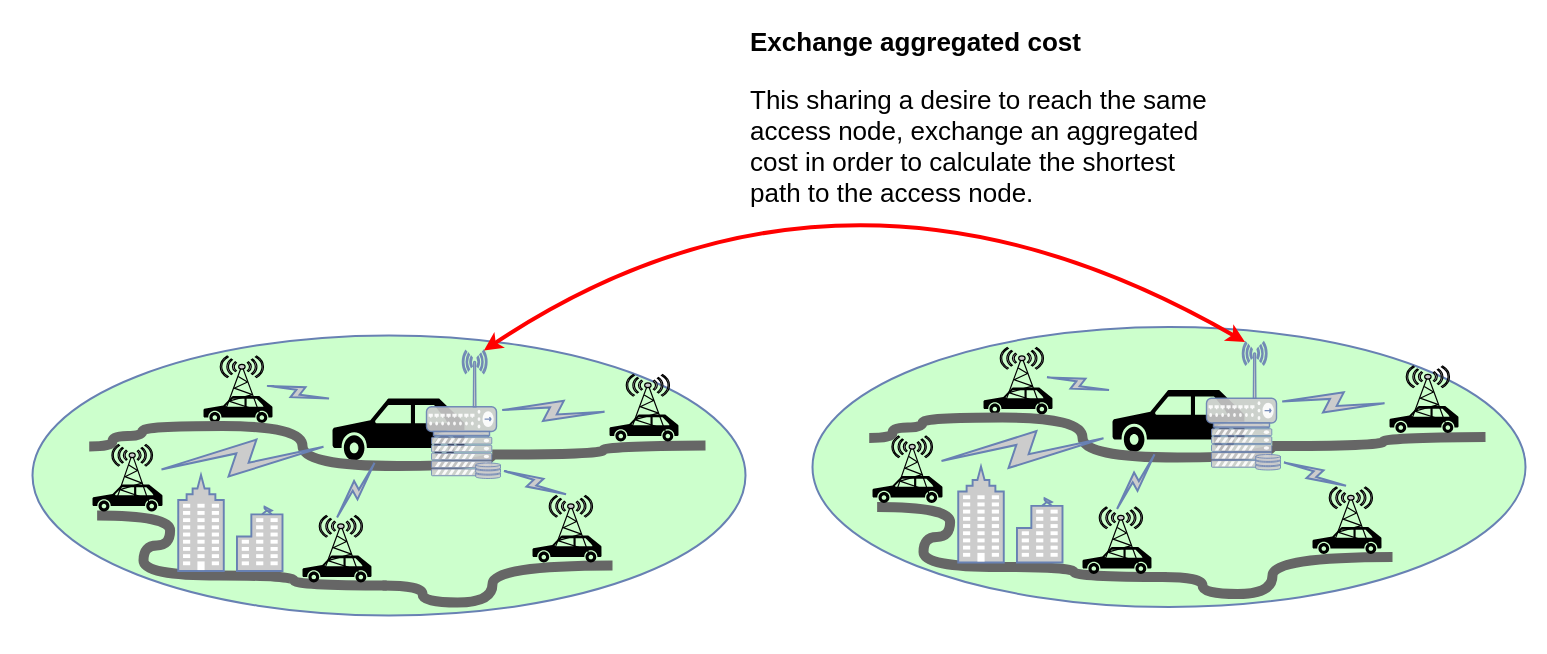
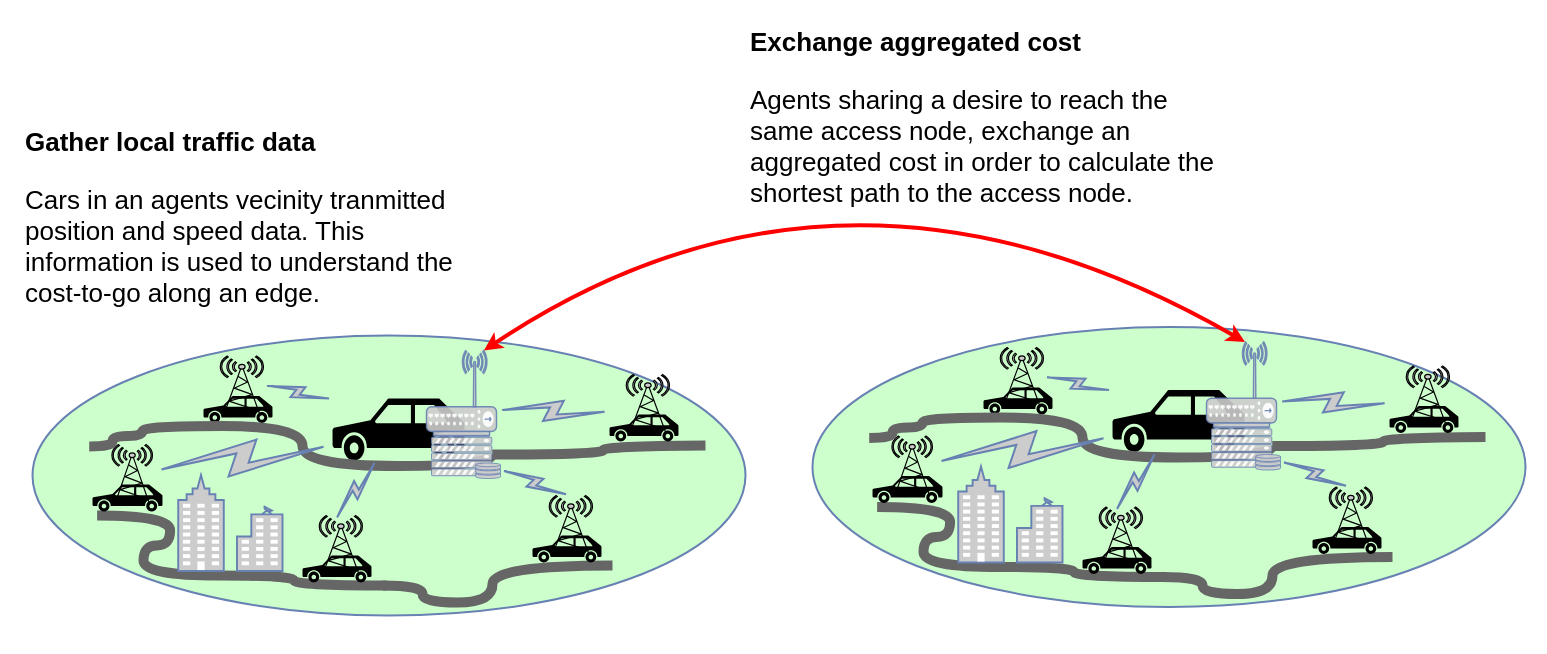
(987, 32) -> (987, 32)
none -> (261, 226)
